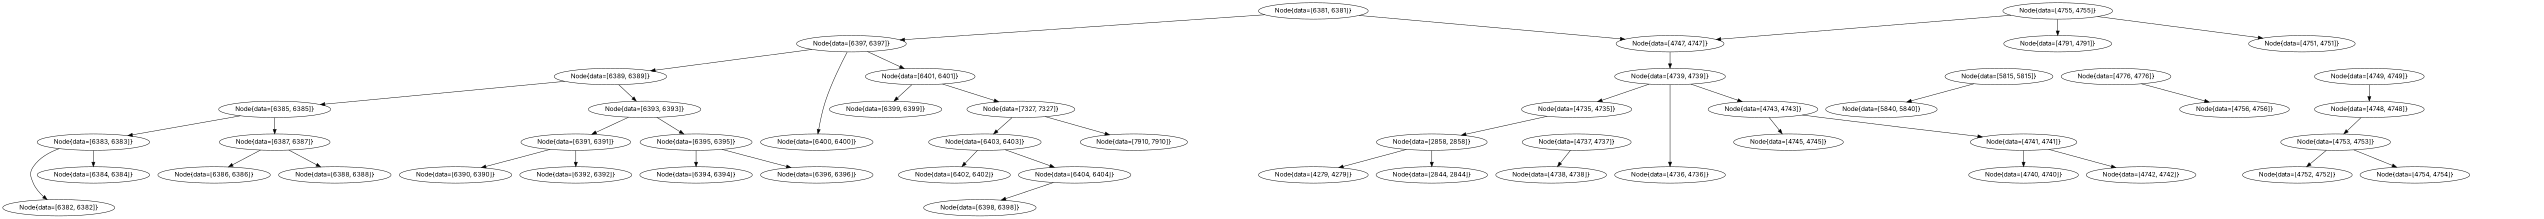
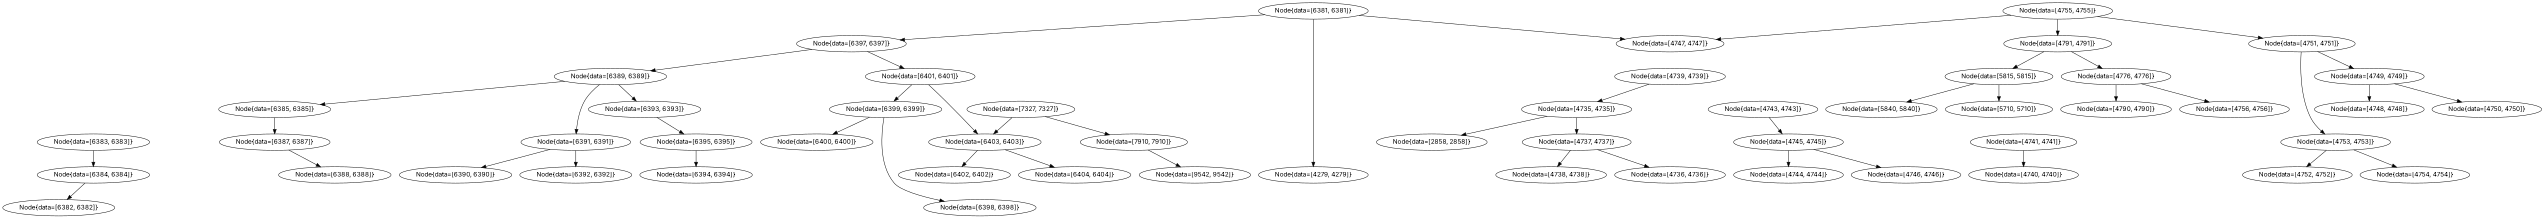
(1670, 58) -> none
none -> (2030, 59)
none -> (2085, 59)
none -> (2334, 59)
(830, 90) -> (853, 125)
(968, 92) -> (952, 107)
(1714, 92) -> none
none -> (1999, 109)
none -> (2116, 109)
none -> (2487, 109)
none -> (1577, 123)
(1670, 123) -> (1621, 158)
(2354, 124) -> (2303, 94)
(186, 125) -> none
(612, 125) -> (583, 104)
(1890, 126) -> none
(1375, 158) -> (1313, 91)
(33, 168) -> (78, 190)
(214, 175) -> none
(817, 175) -> none
none -> (1195, 175)
(1432, 175) -> none
none -> (1789, 175)
none -> (1906, 175)
(2141, 175) -> none
(1030, 191) -> (889, 175)
